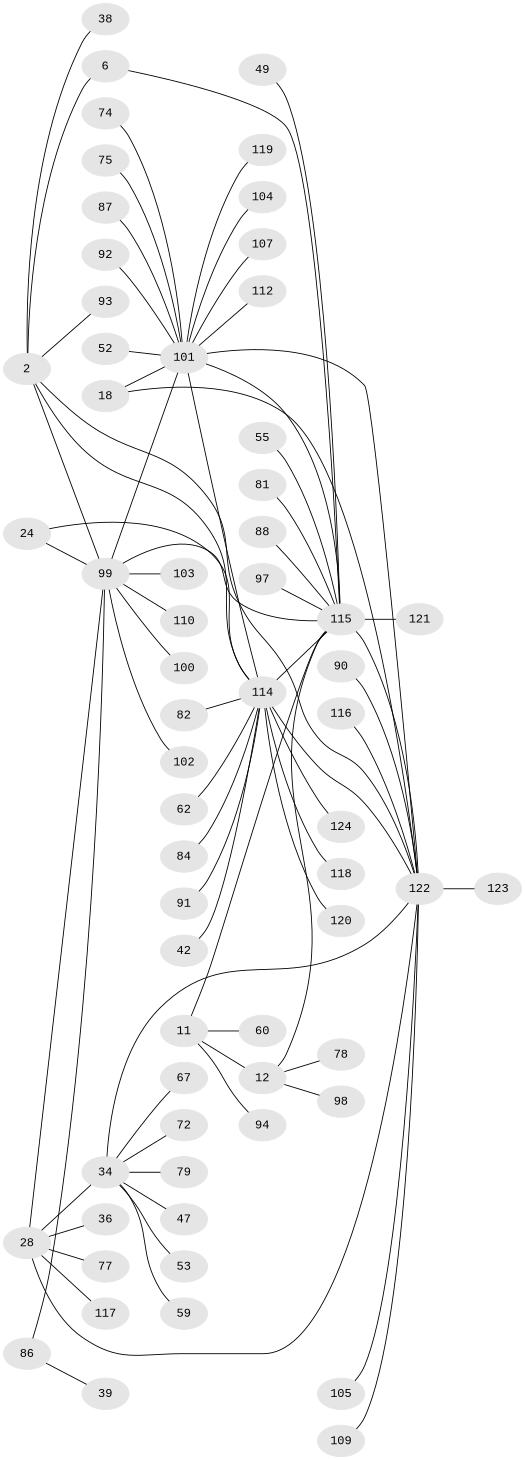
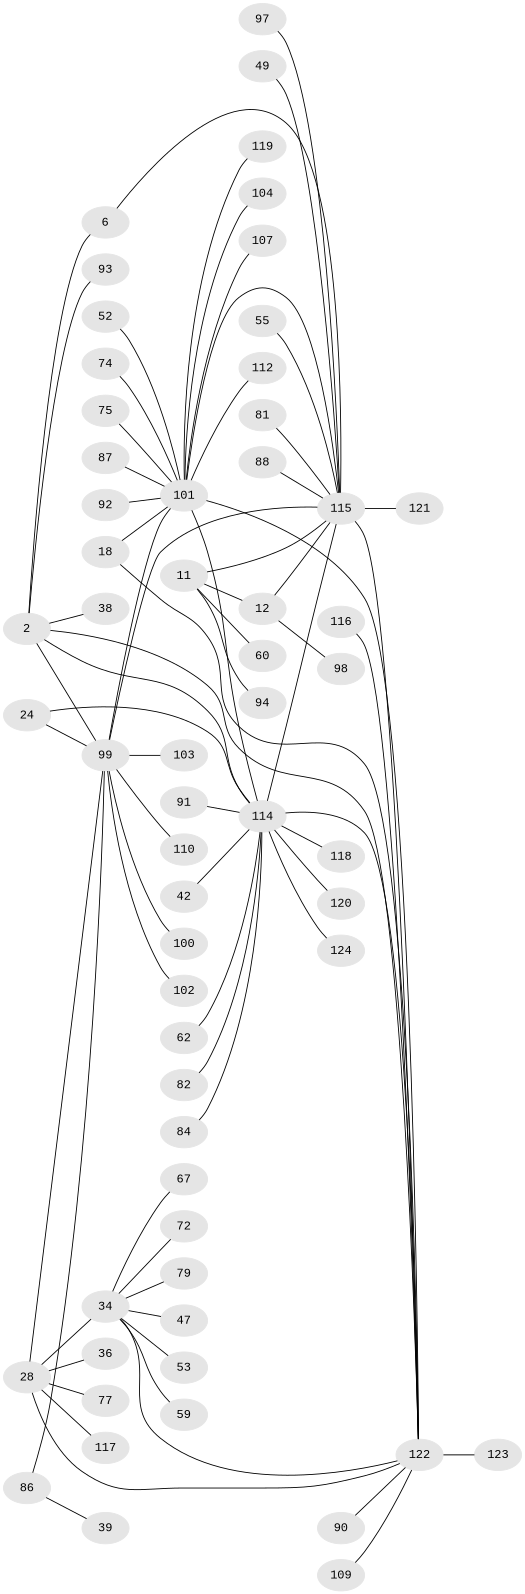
(341, 1055) -> none
(341, 1394) -> none
